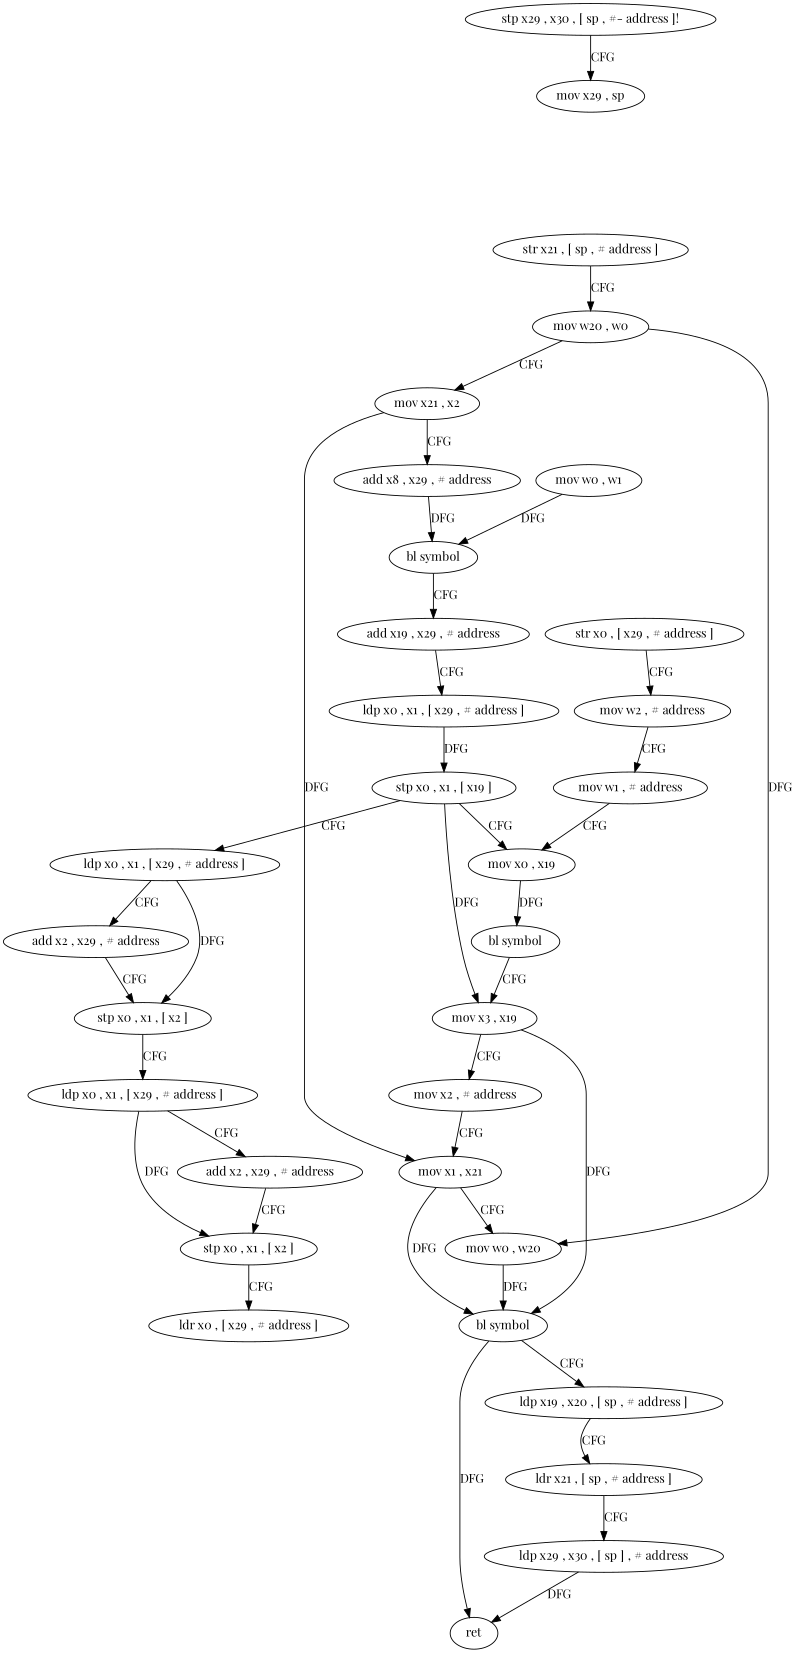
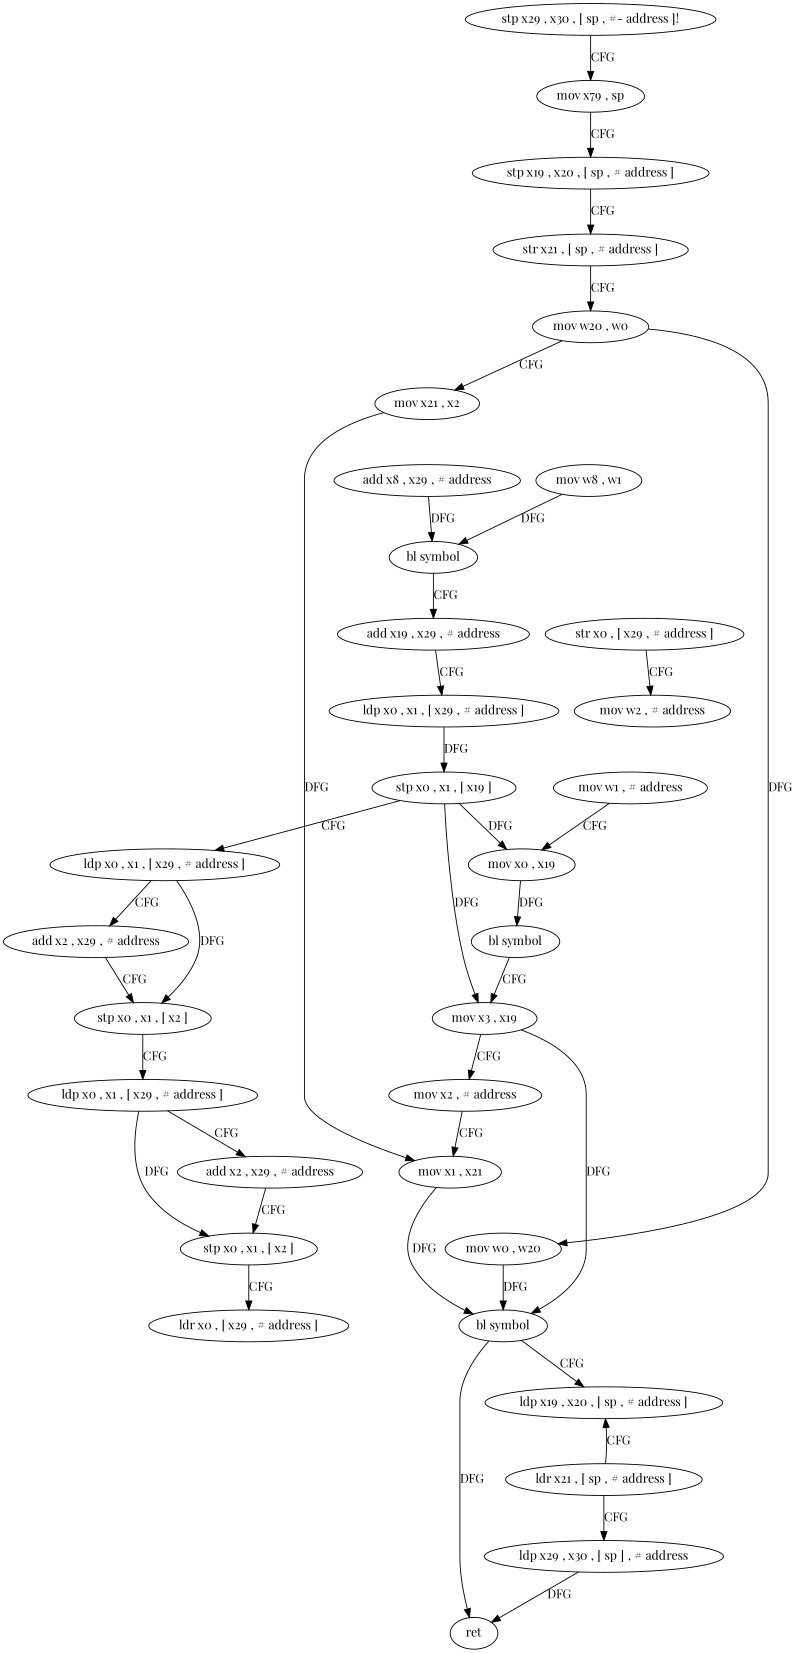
(591, 96) -> (591, 96)
none -> (591, 173)
(427, 438) -> none
(589, 481) -> (589, 481)
(643, 745) -> none
(501, 826) -> (501, 826)
(474, 1207) -> none
(581, 1437) -> (607, 1446)
